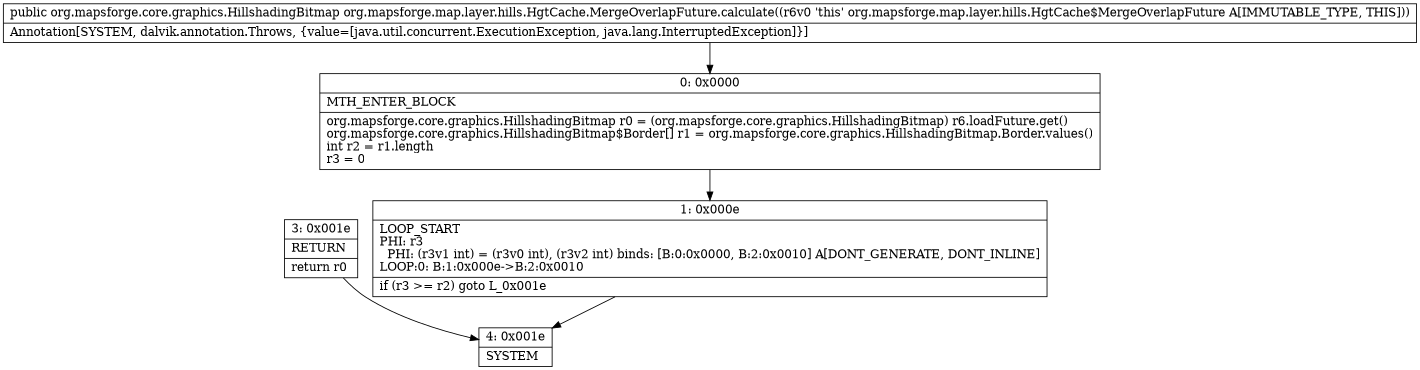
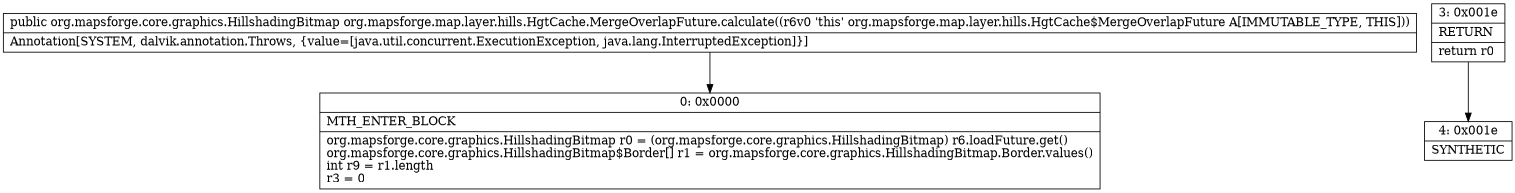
(380, 147) -> (380, 166)
(710, 249) -> none
(512, 356) -> (1468, 150)
